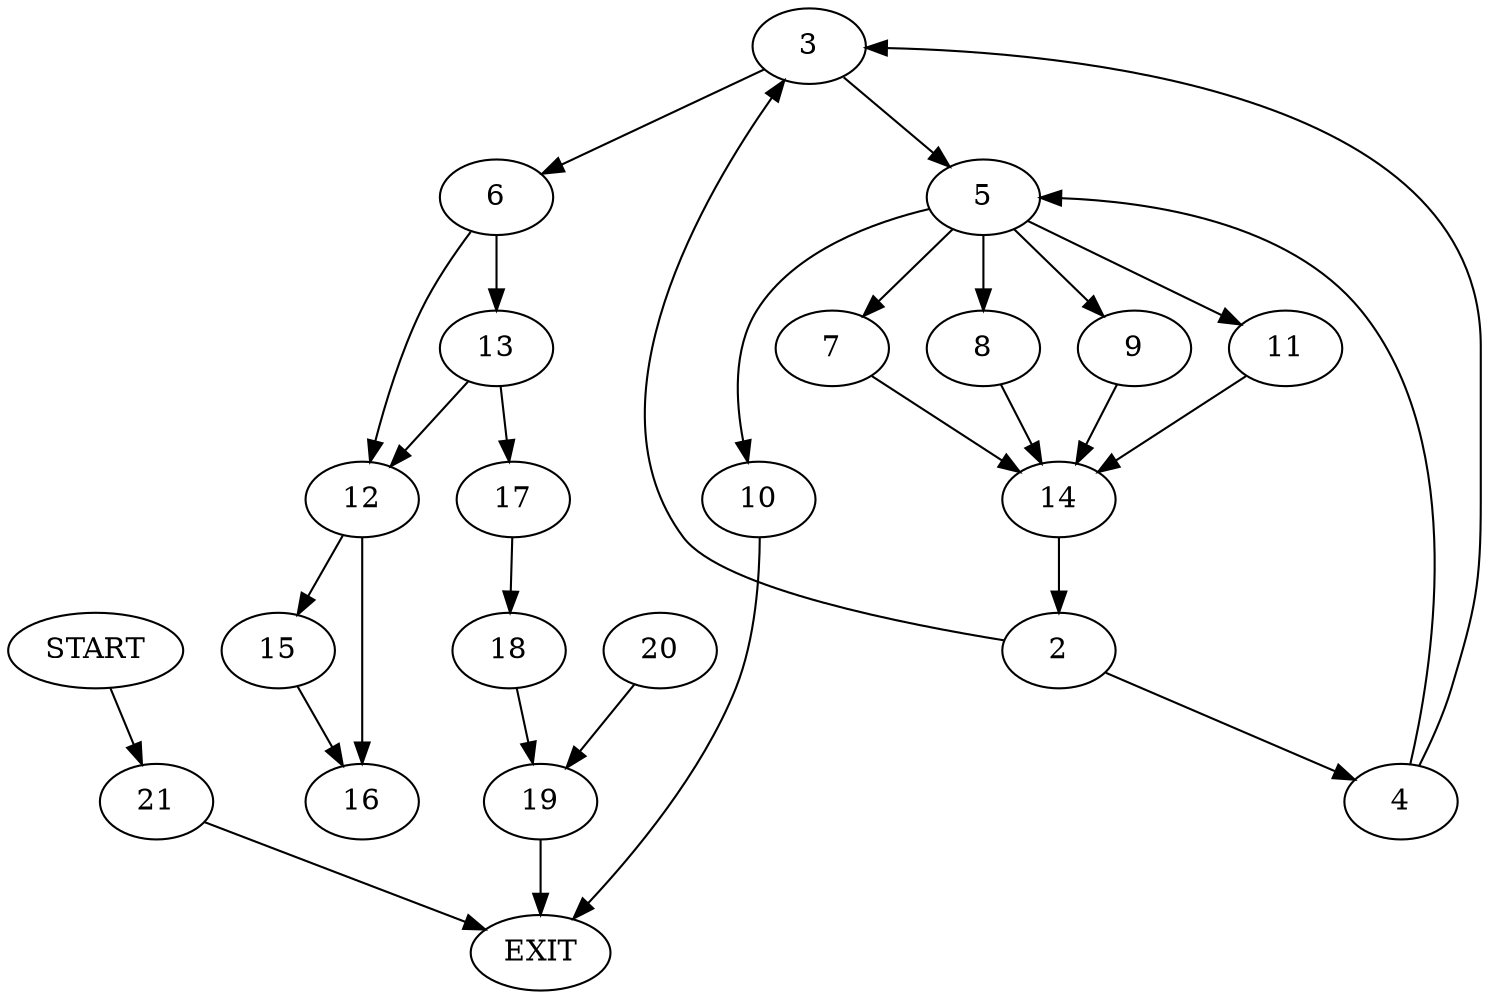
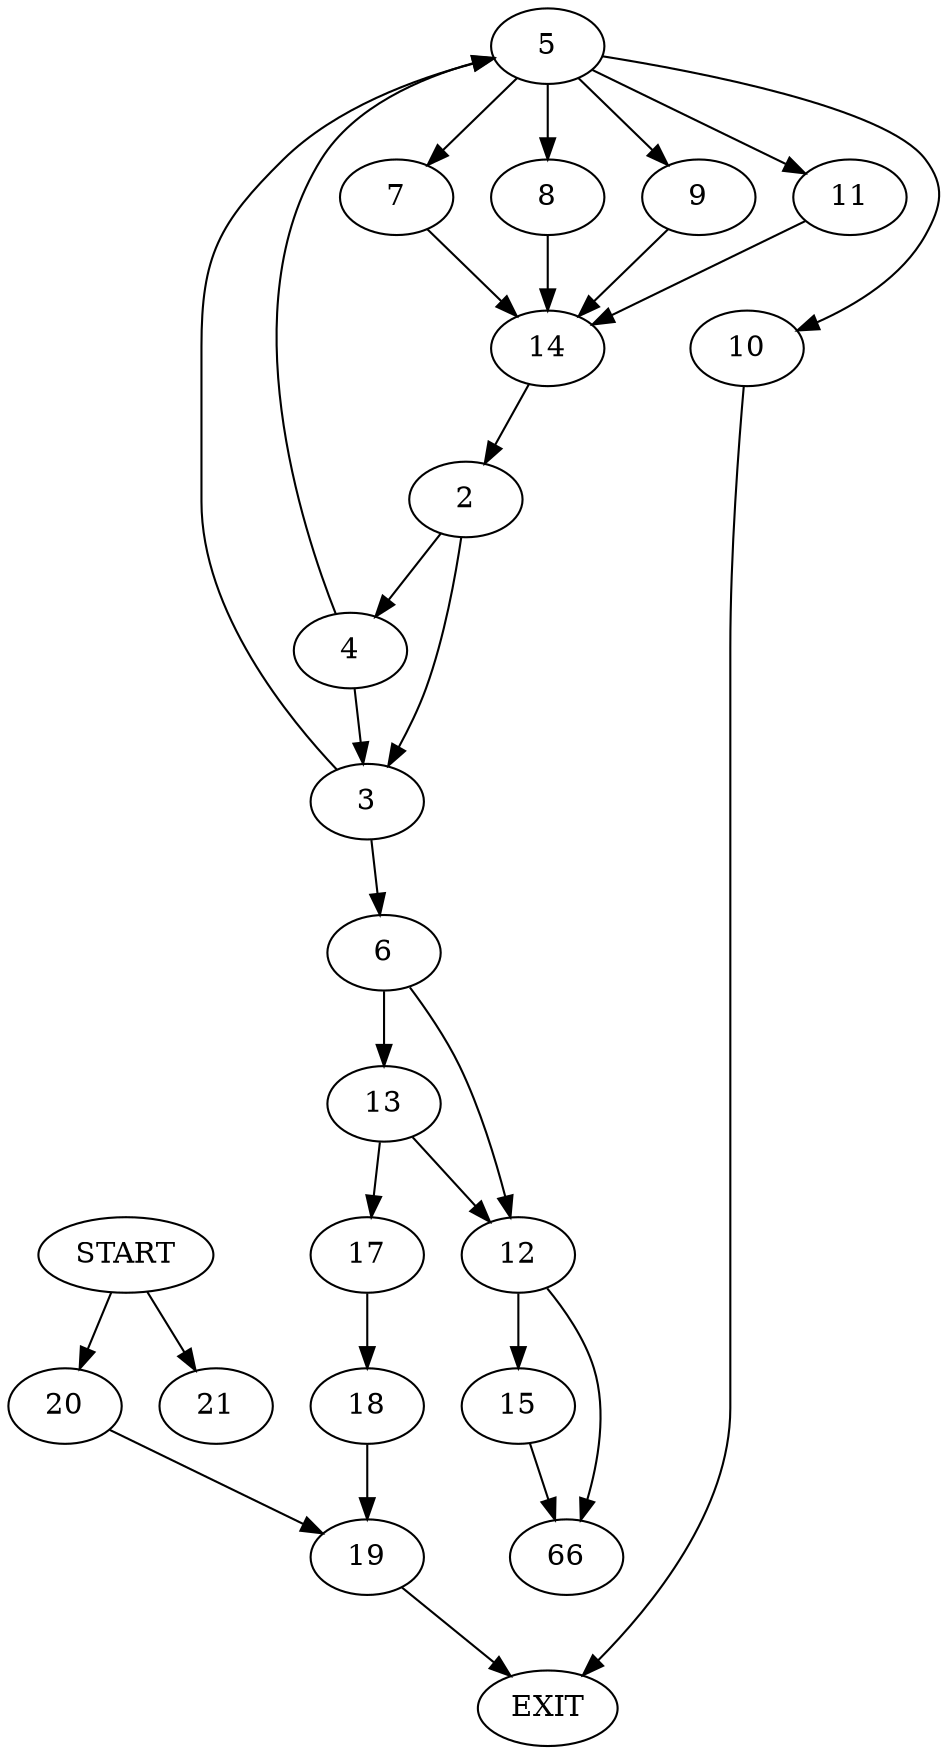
(362, 802) -> (567, 1557)
(335, 872) -> none
none -> (99, 1321)
